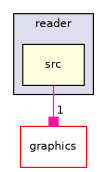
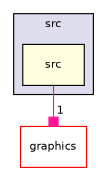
(54, 24) -> (54, 24)
